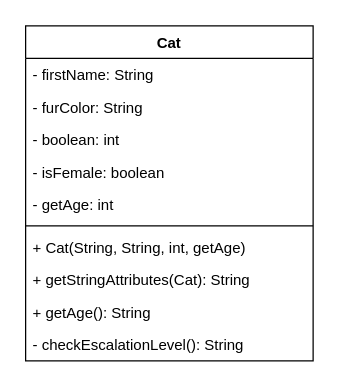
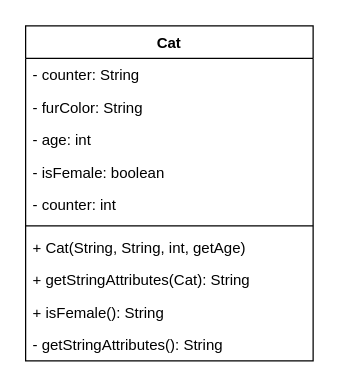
(103, 75) -> (96, 75)
(82, 140) -> (67, 140)
(79, 205) -> (84, 205)
(100, 313) -> (105, 313)
(153, 345) -> (151, 345)
